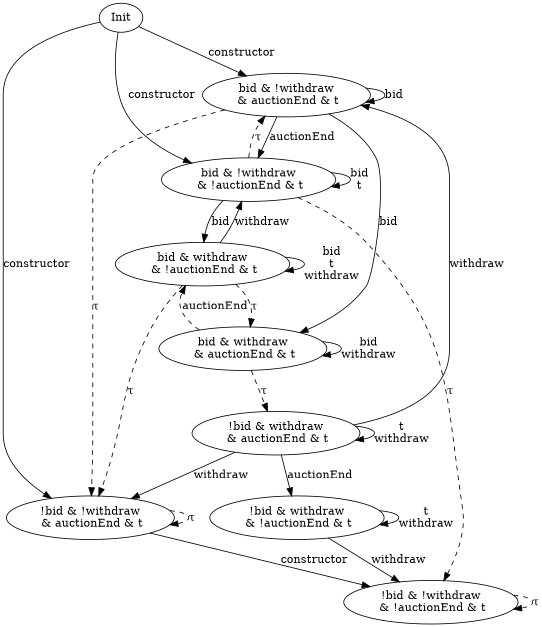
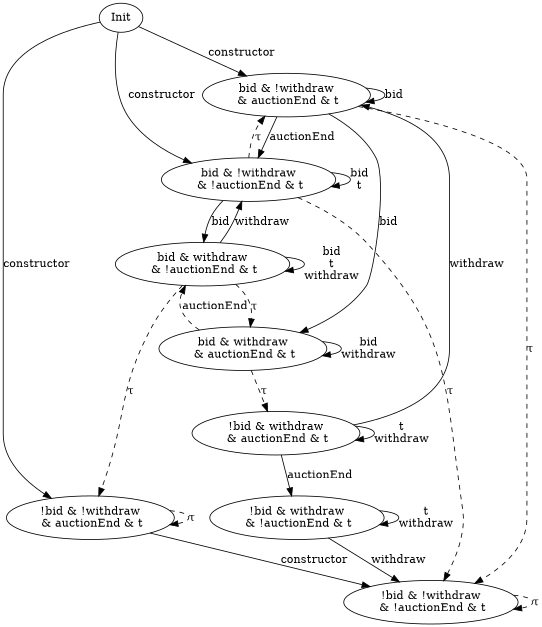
(93, 256) -> (527, 293)
(187, 474) -> none
